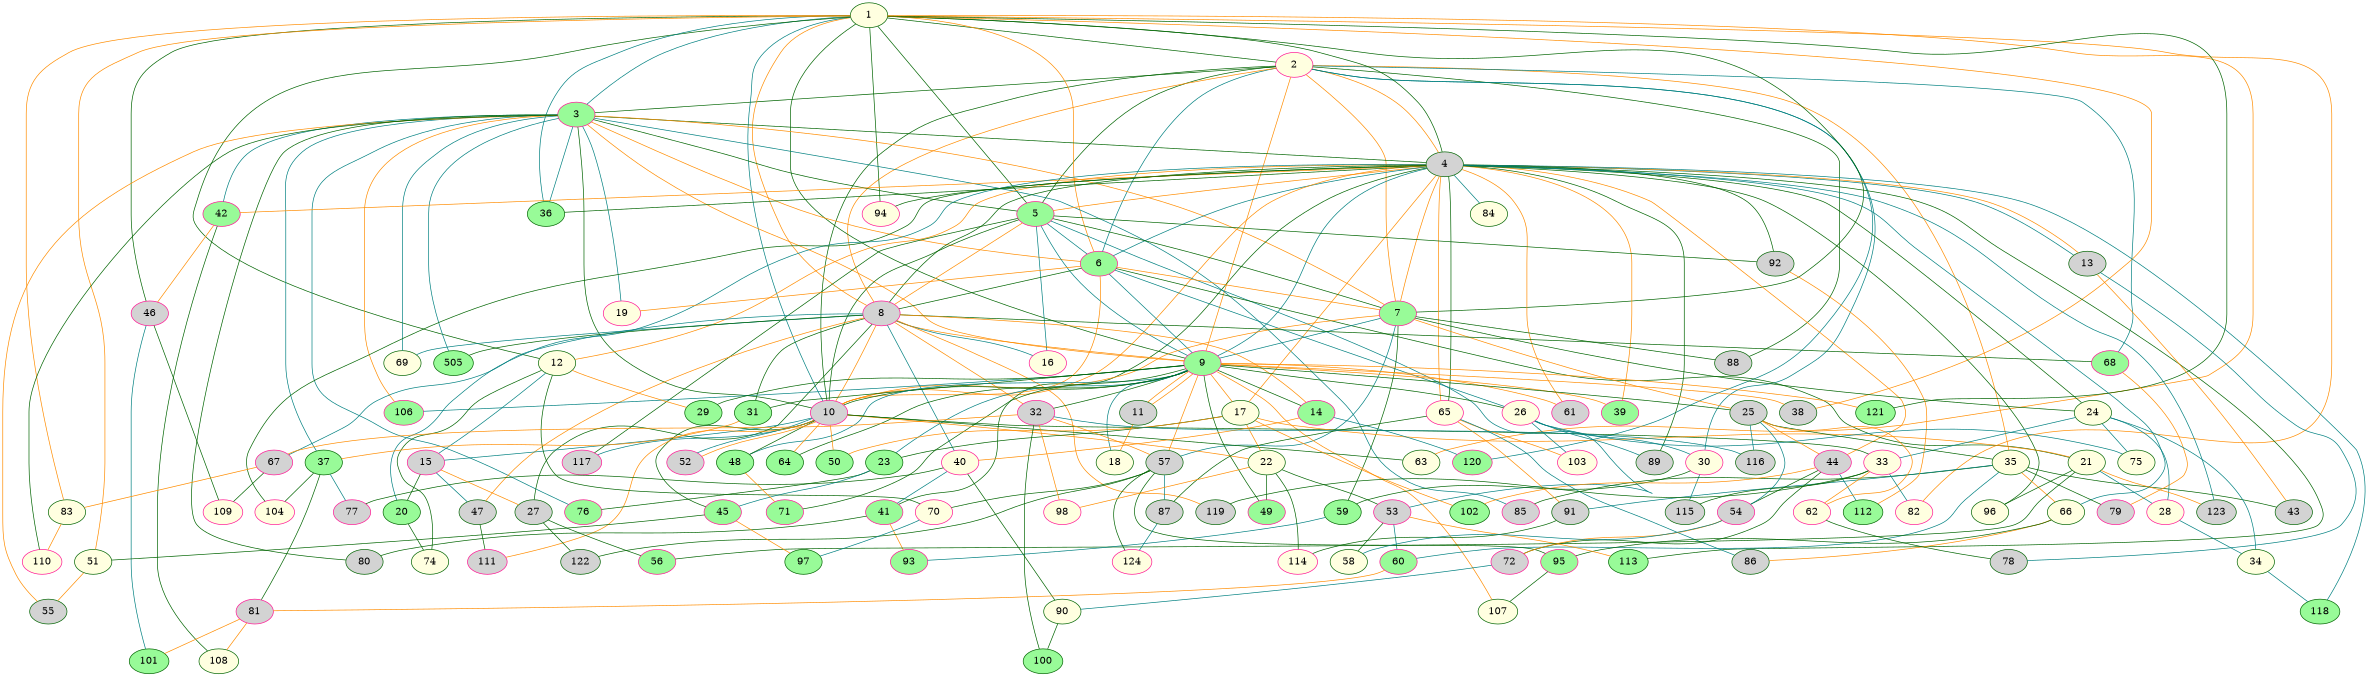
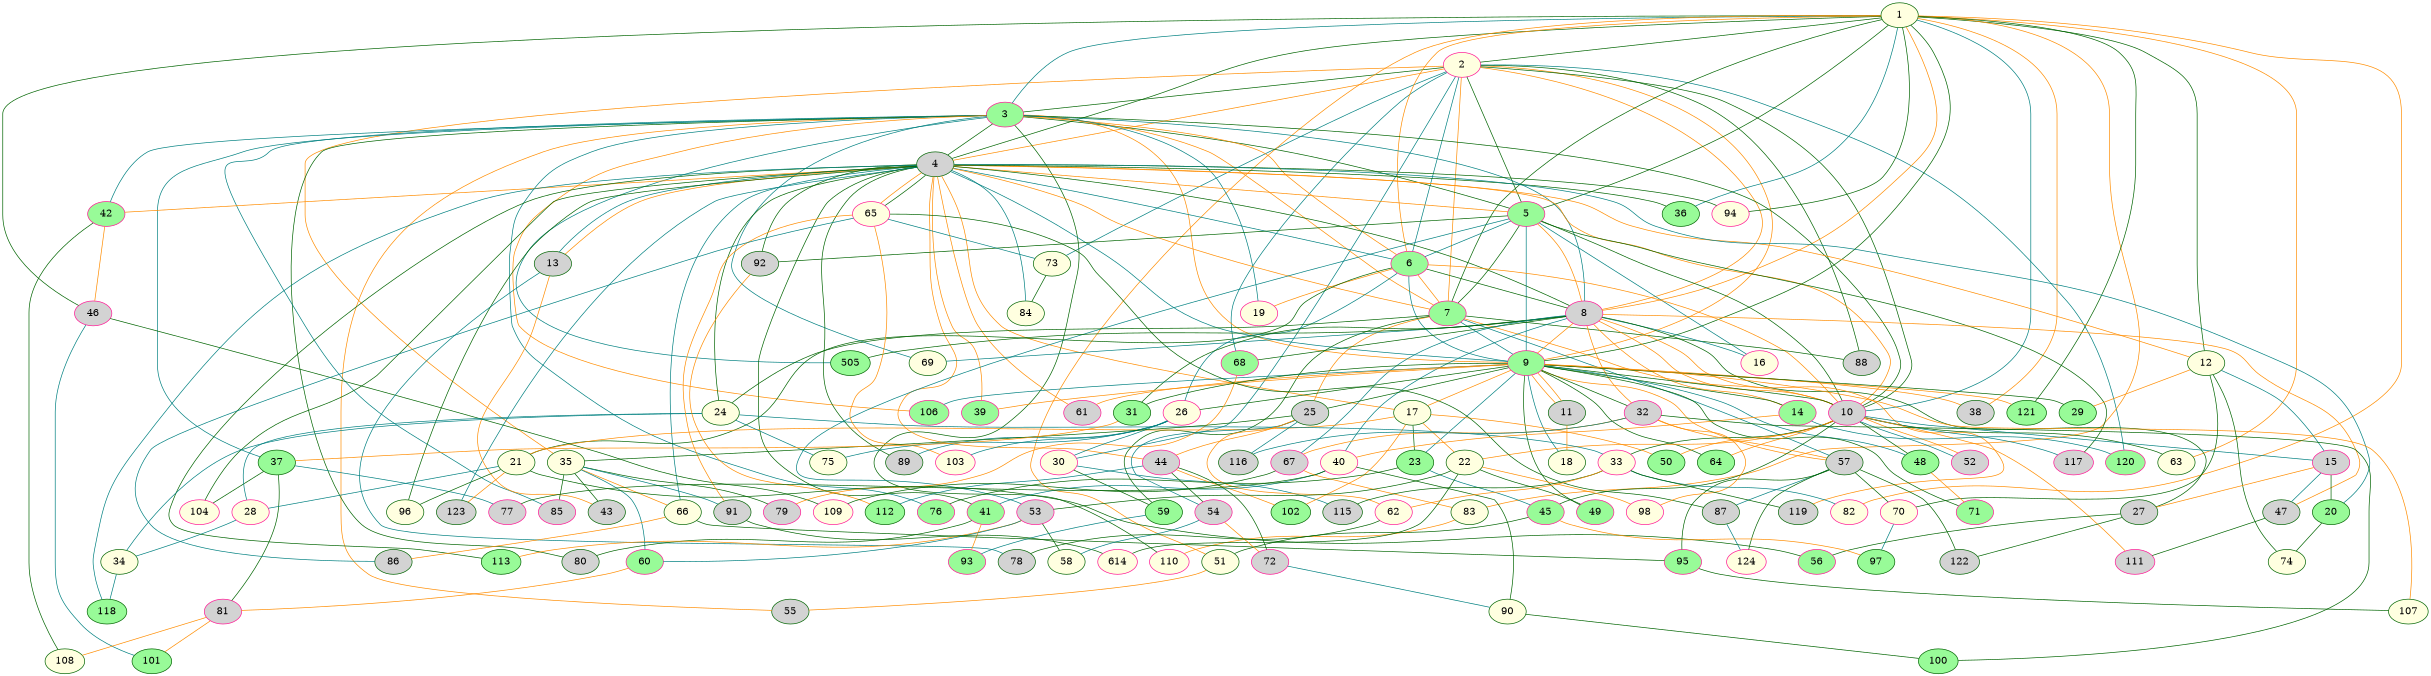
(561, 164) -> (1346, 143)
none -> (1052, 264)
(1298, 562) -> (1118, 562)
